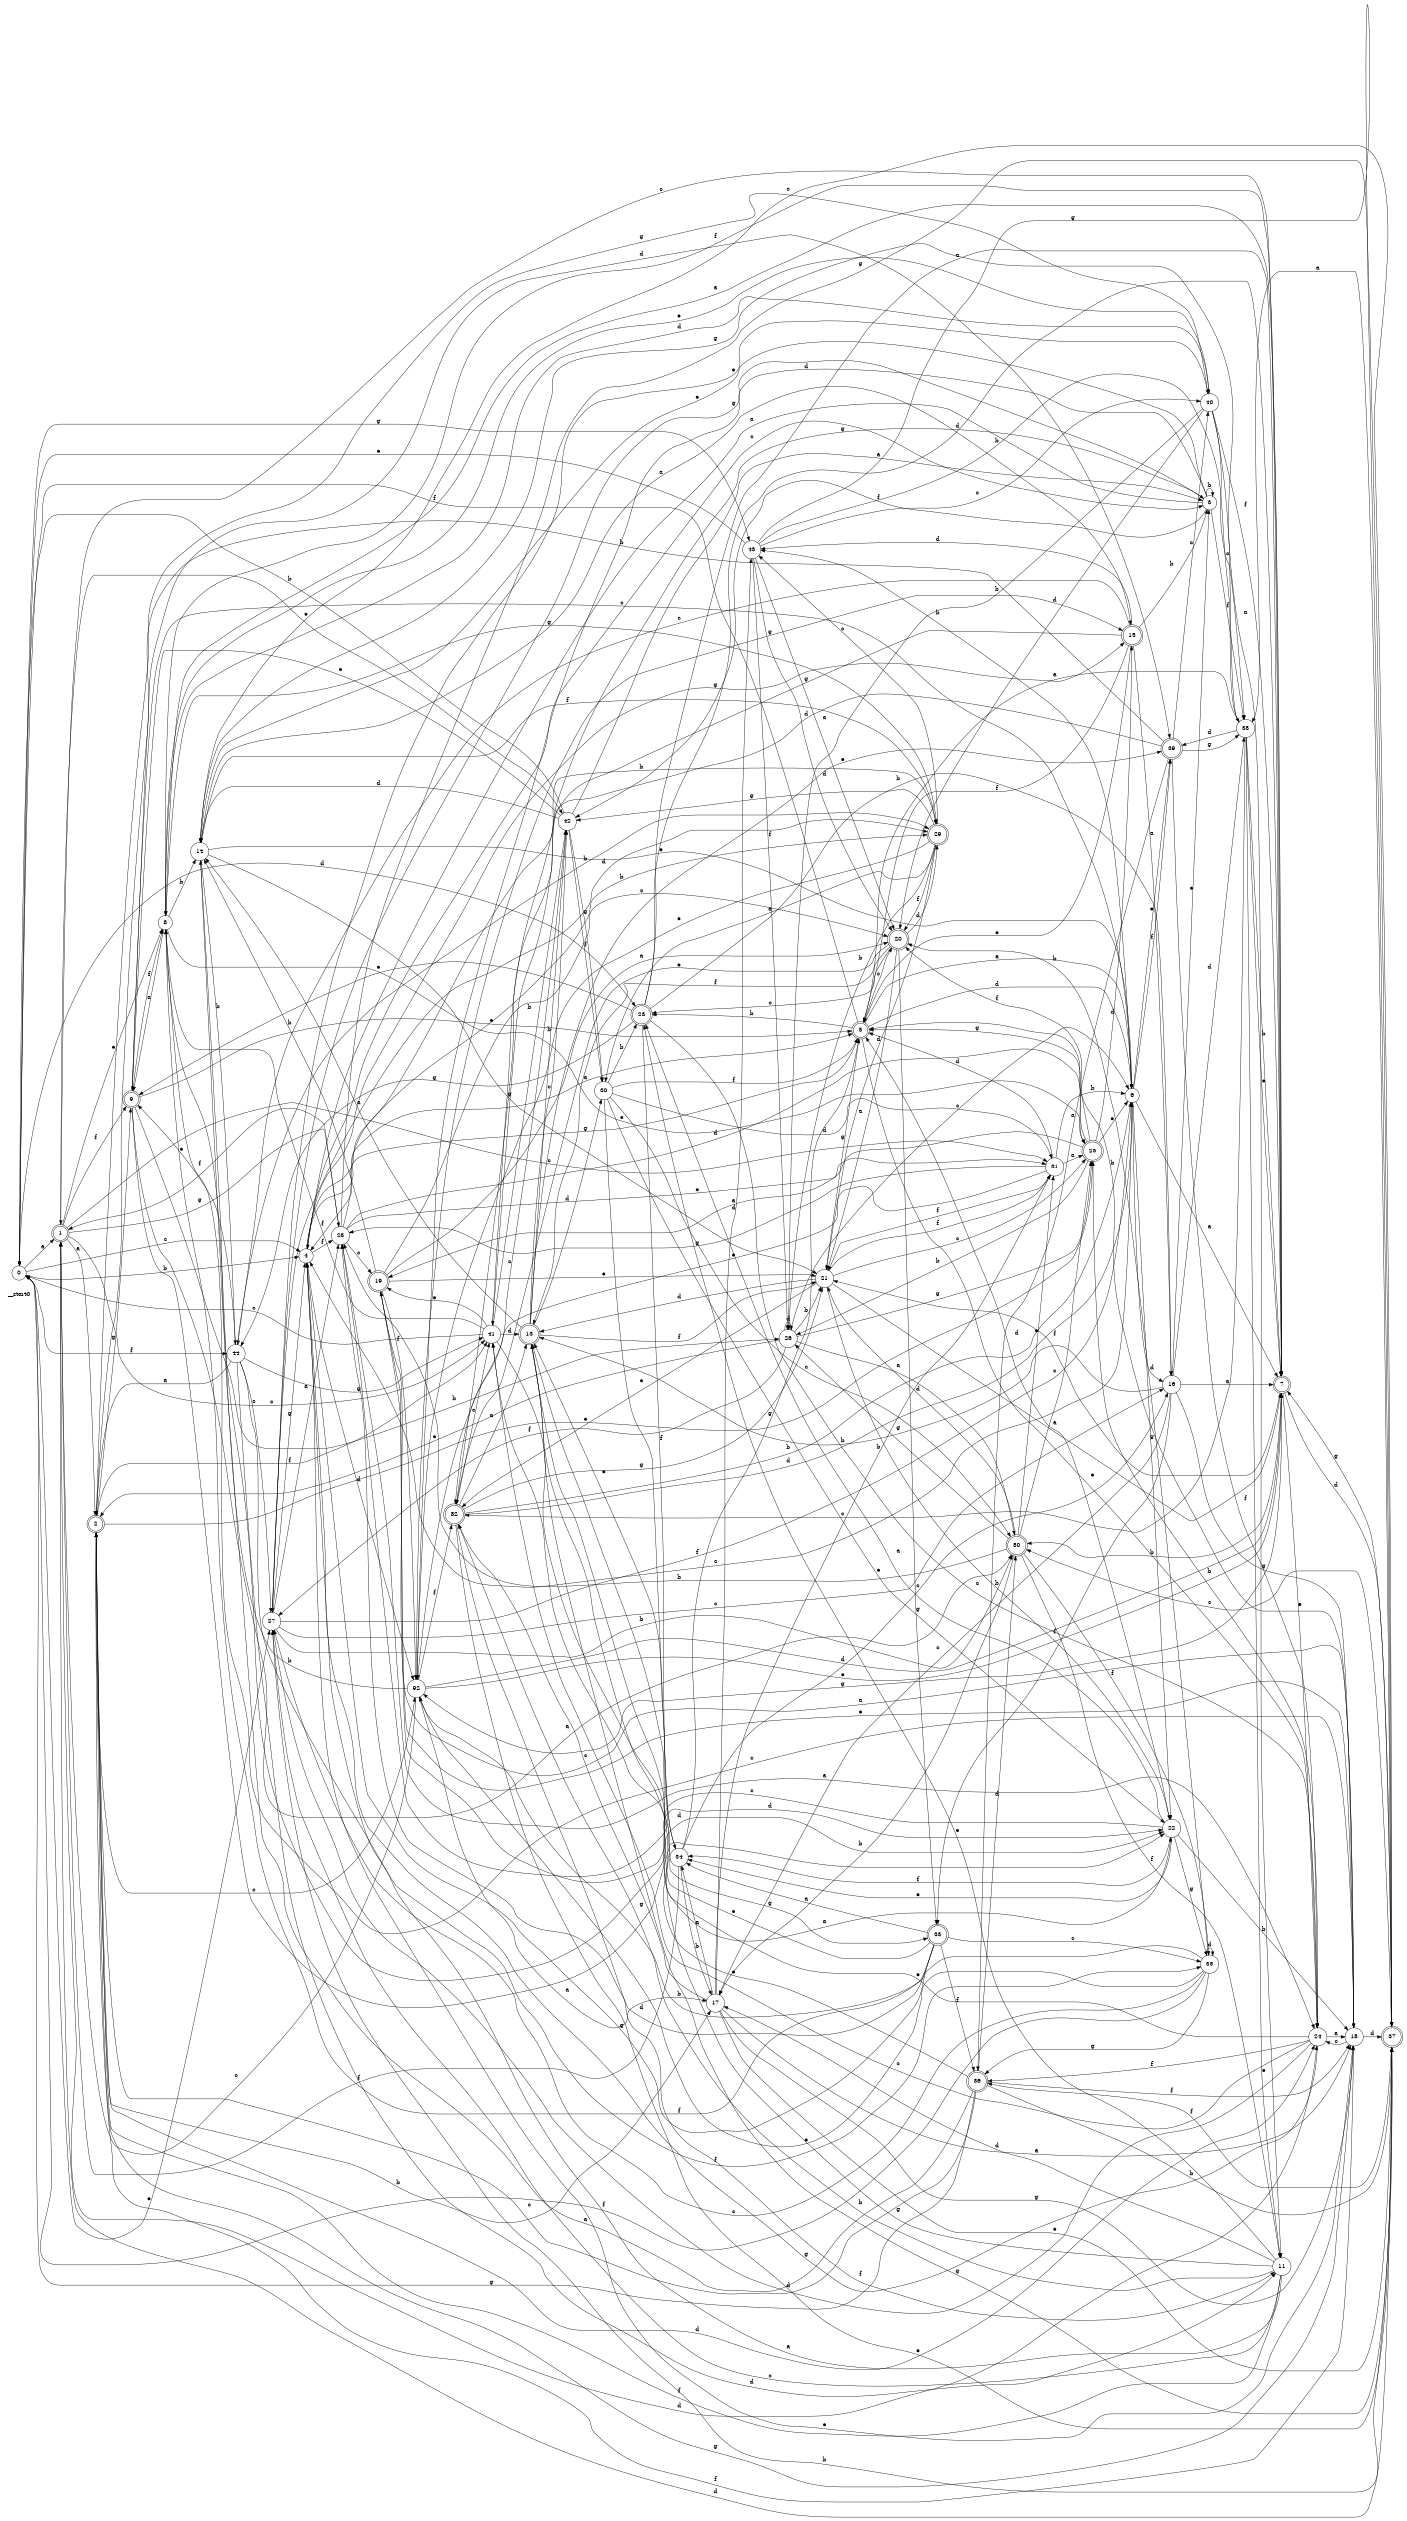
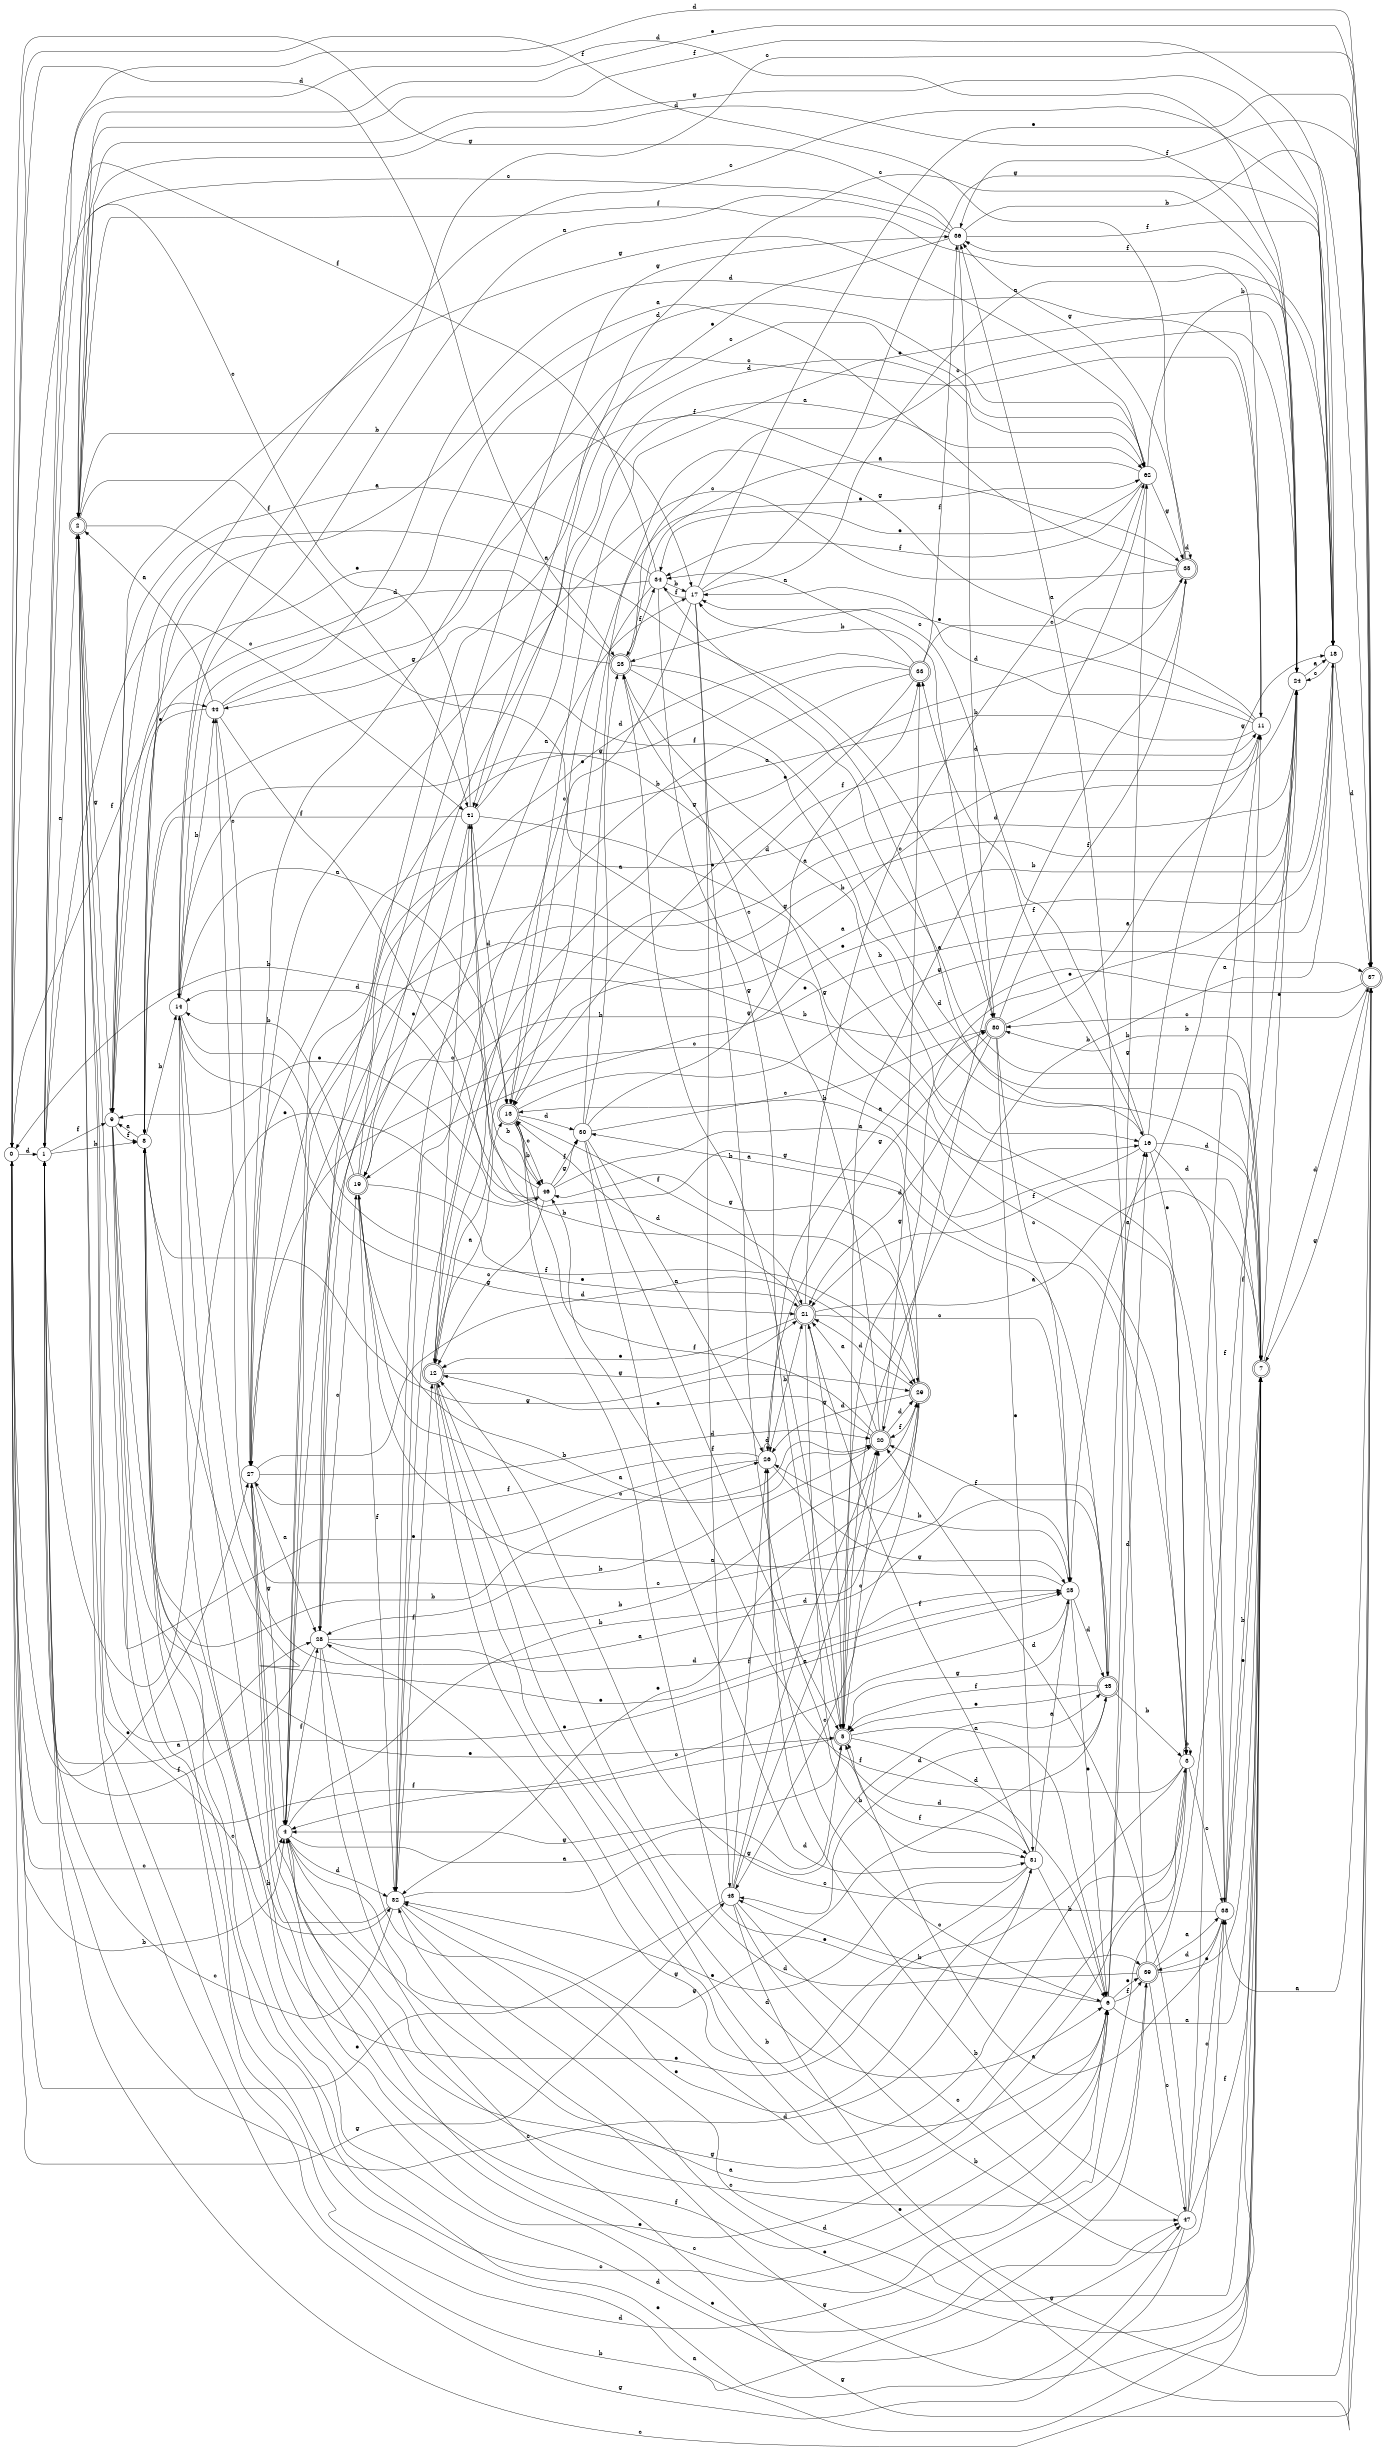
none -> (983, 25)
(1210, 403) -> (1187, 2220)
none -> (514, 568)
none -> (159, 579)
(1228, 606) -> (1207, 1829)
(1132, 635) -> (1108, 1687)
none -> (218, 665)
(1210, 745) -> (1187, 1935)
(567, 821) -> (546, 1192)
(861, 958) -> (843, 1406)
none -> (812, 984)
(114, 1047) -> (96, 1144)
(131, 1099) -> (112, 1120)
(361, 1114) -> (367, 888)
(1093, 1151) -> (1070, 1591)
(536, 1162) -> (203, 2099)
(200, 1200) -> (179, 1745)
(60, 1233) -> (44, 1154)
(43, 1247) -> (28, 1151)
(825, 1279) -> (805, 1314)
(19, 1294) -> none
none -> (683, 1299)
(1228, 1382) -> (1207, 1146)
(371, 1391) -> none
(454, 1515) -> (433, 1374)
(607, 1584) -> (611, 1571)
(669, 1619) -> (548, 1462)
(416, 1689) -> (395, 1900)
none -> (1252, 1703)
none -> (697, 1751)
(1172, 1828) -> (1147, 475)
(1152, 1860) -> (1128, 924)
(697, 1923) -> (676, 593)
(1210, 1964) -> (1187, 569)
(1264, 2070) -> (1243, 1280)
(977, 2081) -> (958, 236)
(679, 2111) -> (658, 303)
